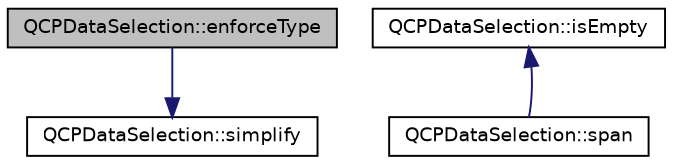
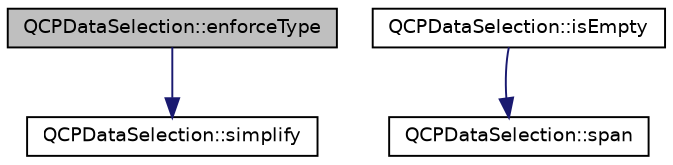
(532, 92) -> (506, 73)
